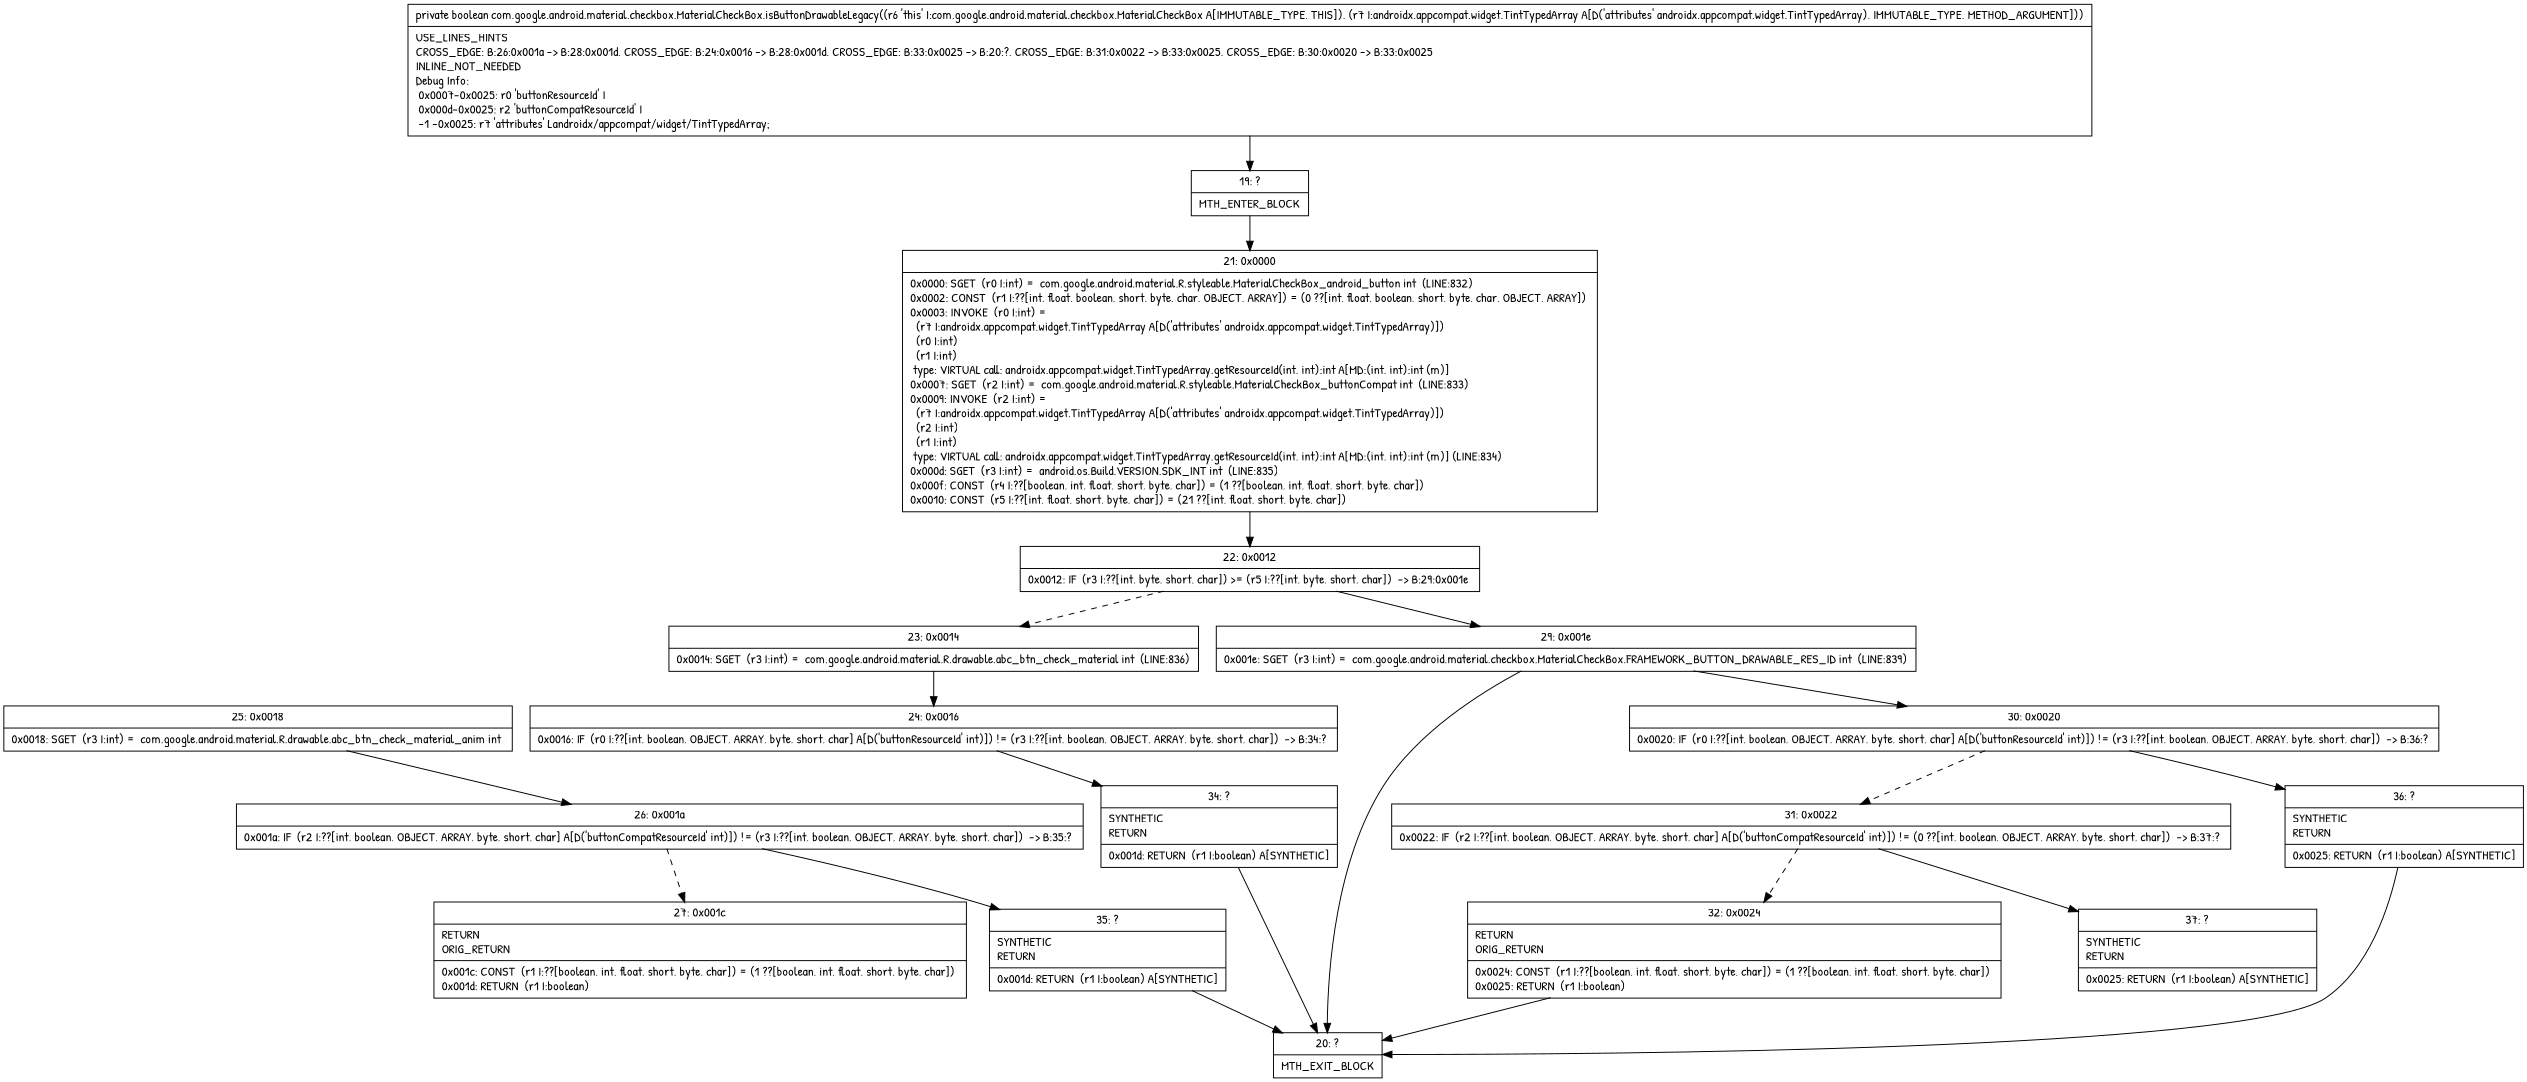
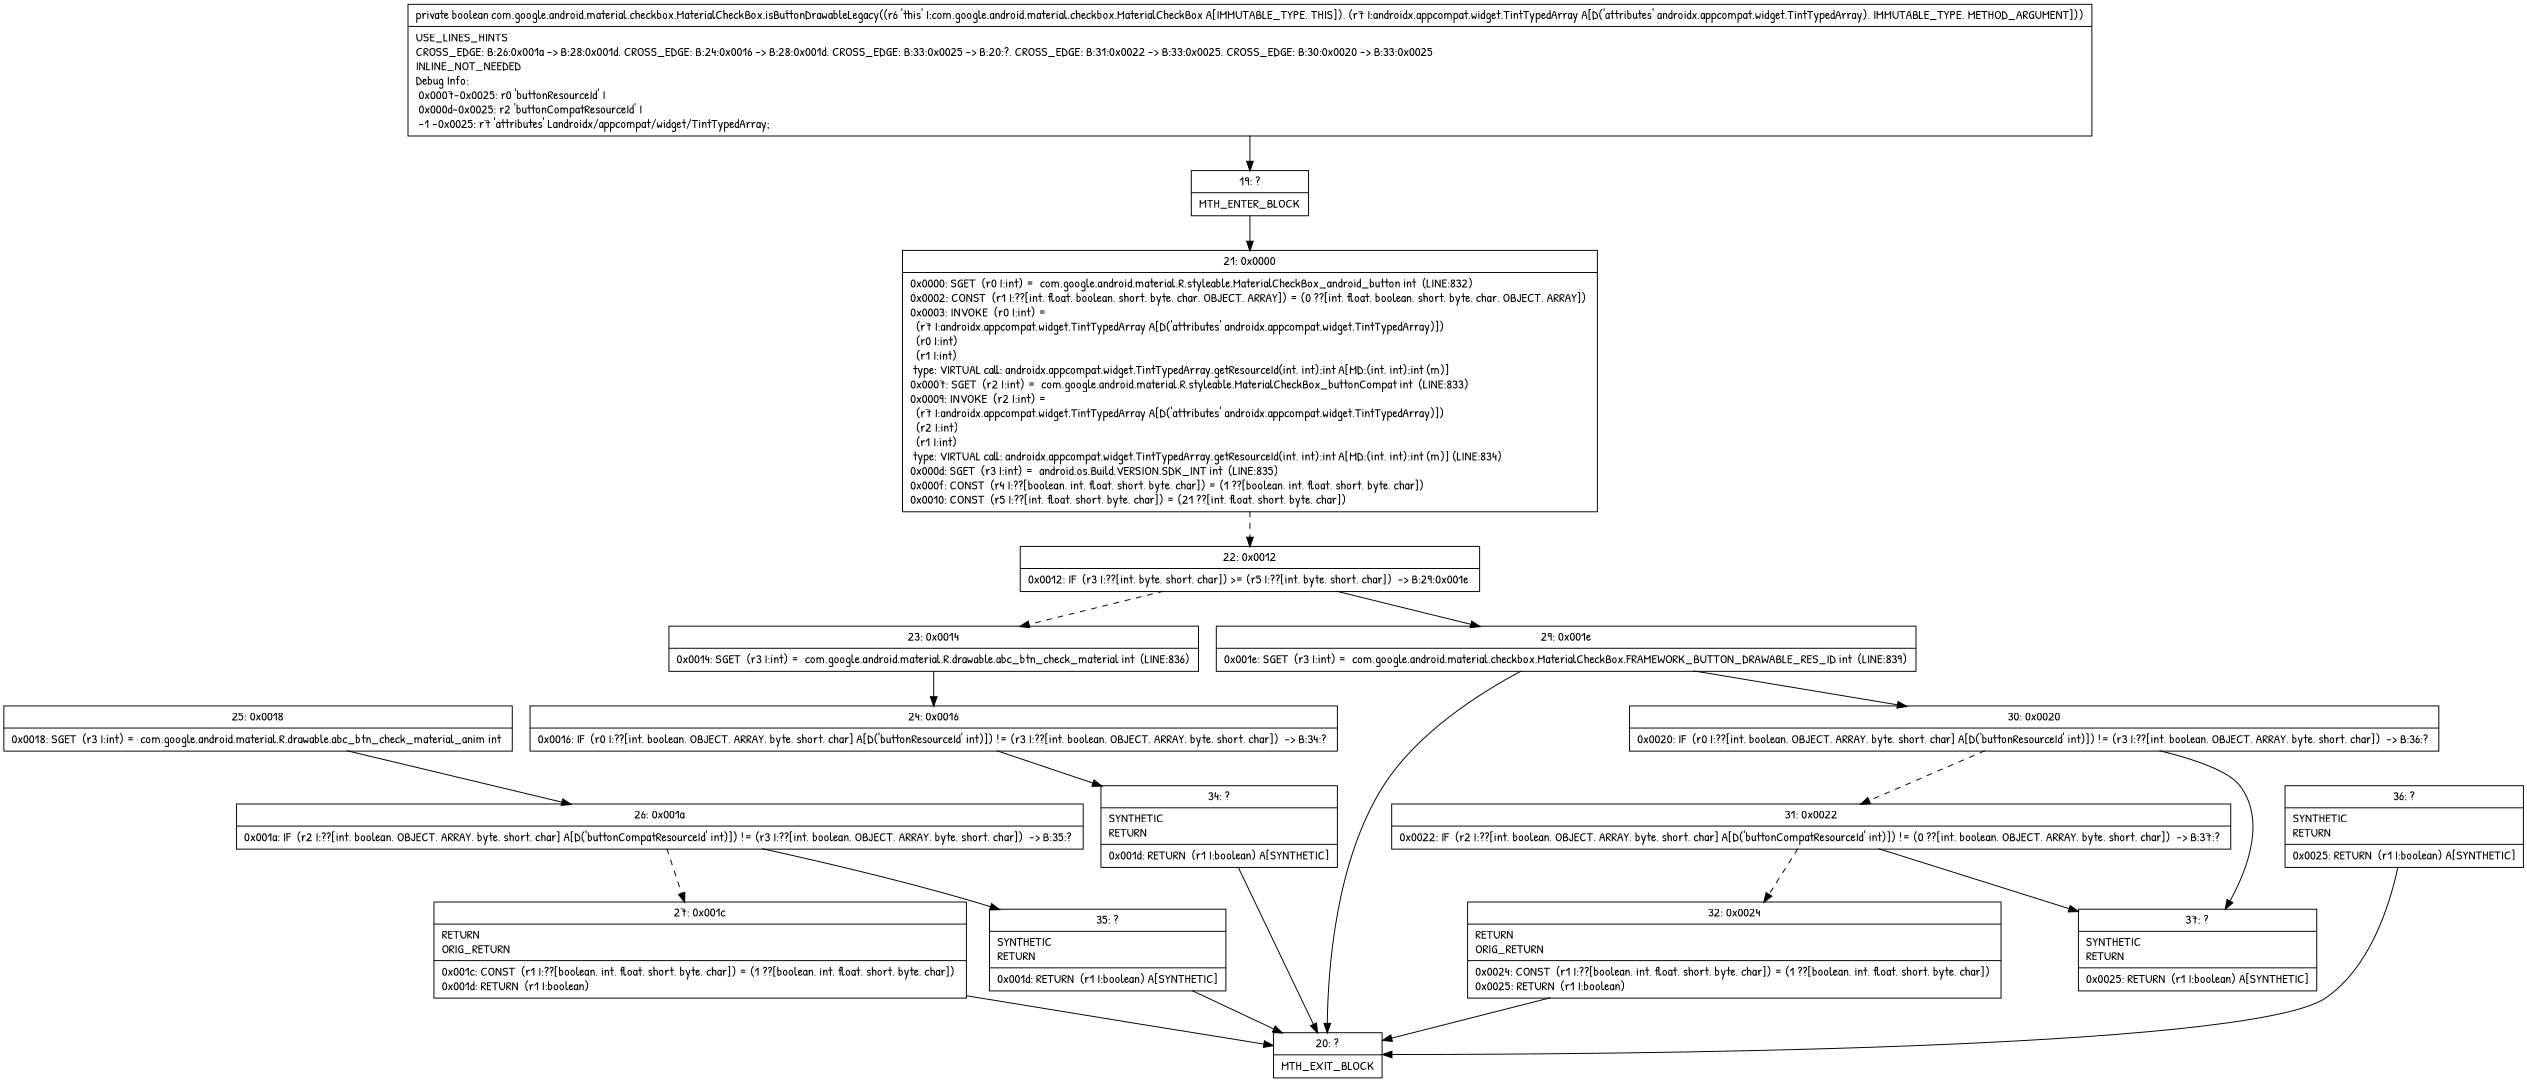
(1250, 524) -> (1250, 524)
(2203, 768) -> (2248, 800)
none -> (1115, 1020)
